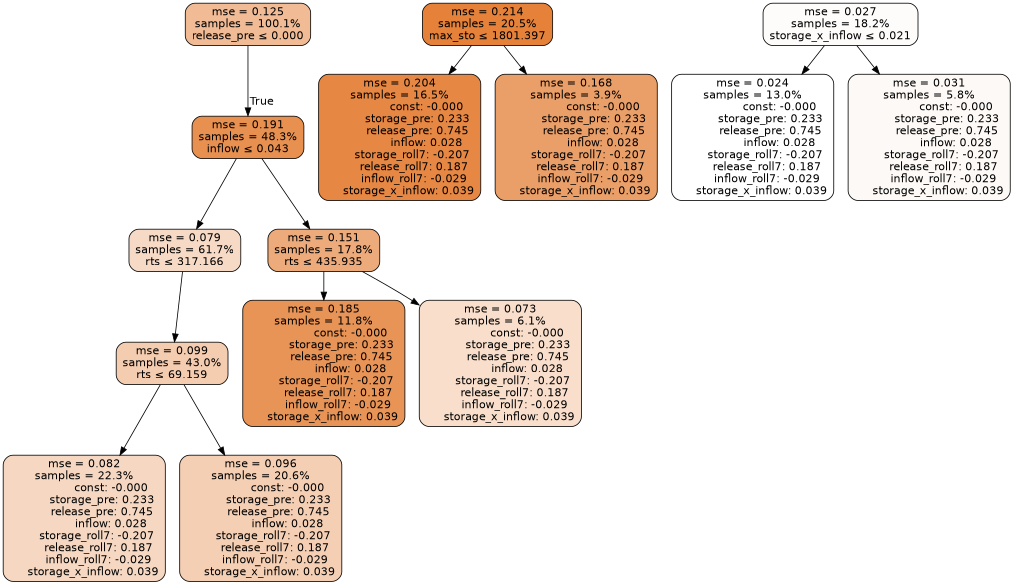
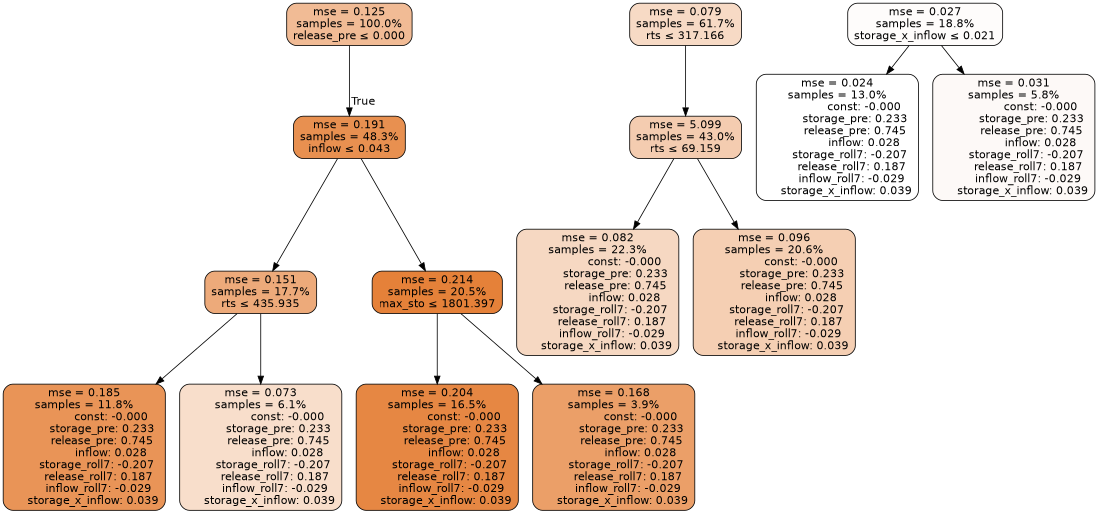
(248, 24) -> (349, 24)
(841, 24) -> (925, 24)
(219, 190) -> (391, 211)
(324, 250) -> (261, 292)
(172, 363) -> (686, 137)
